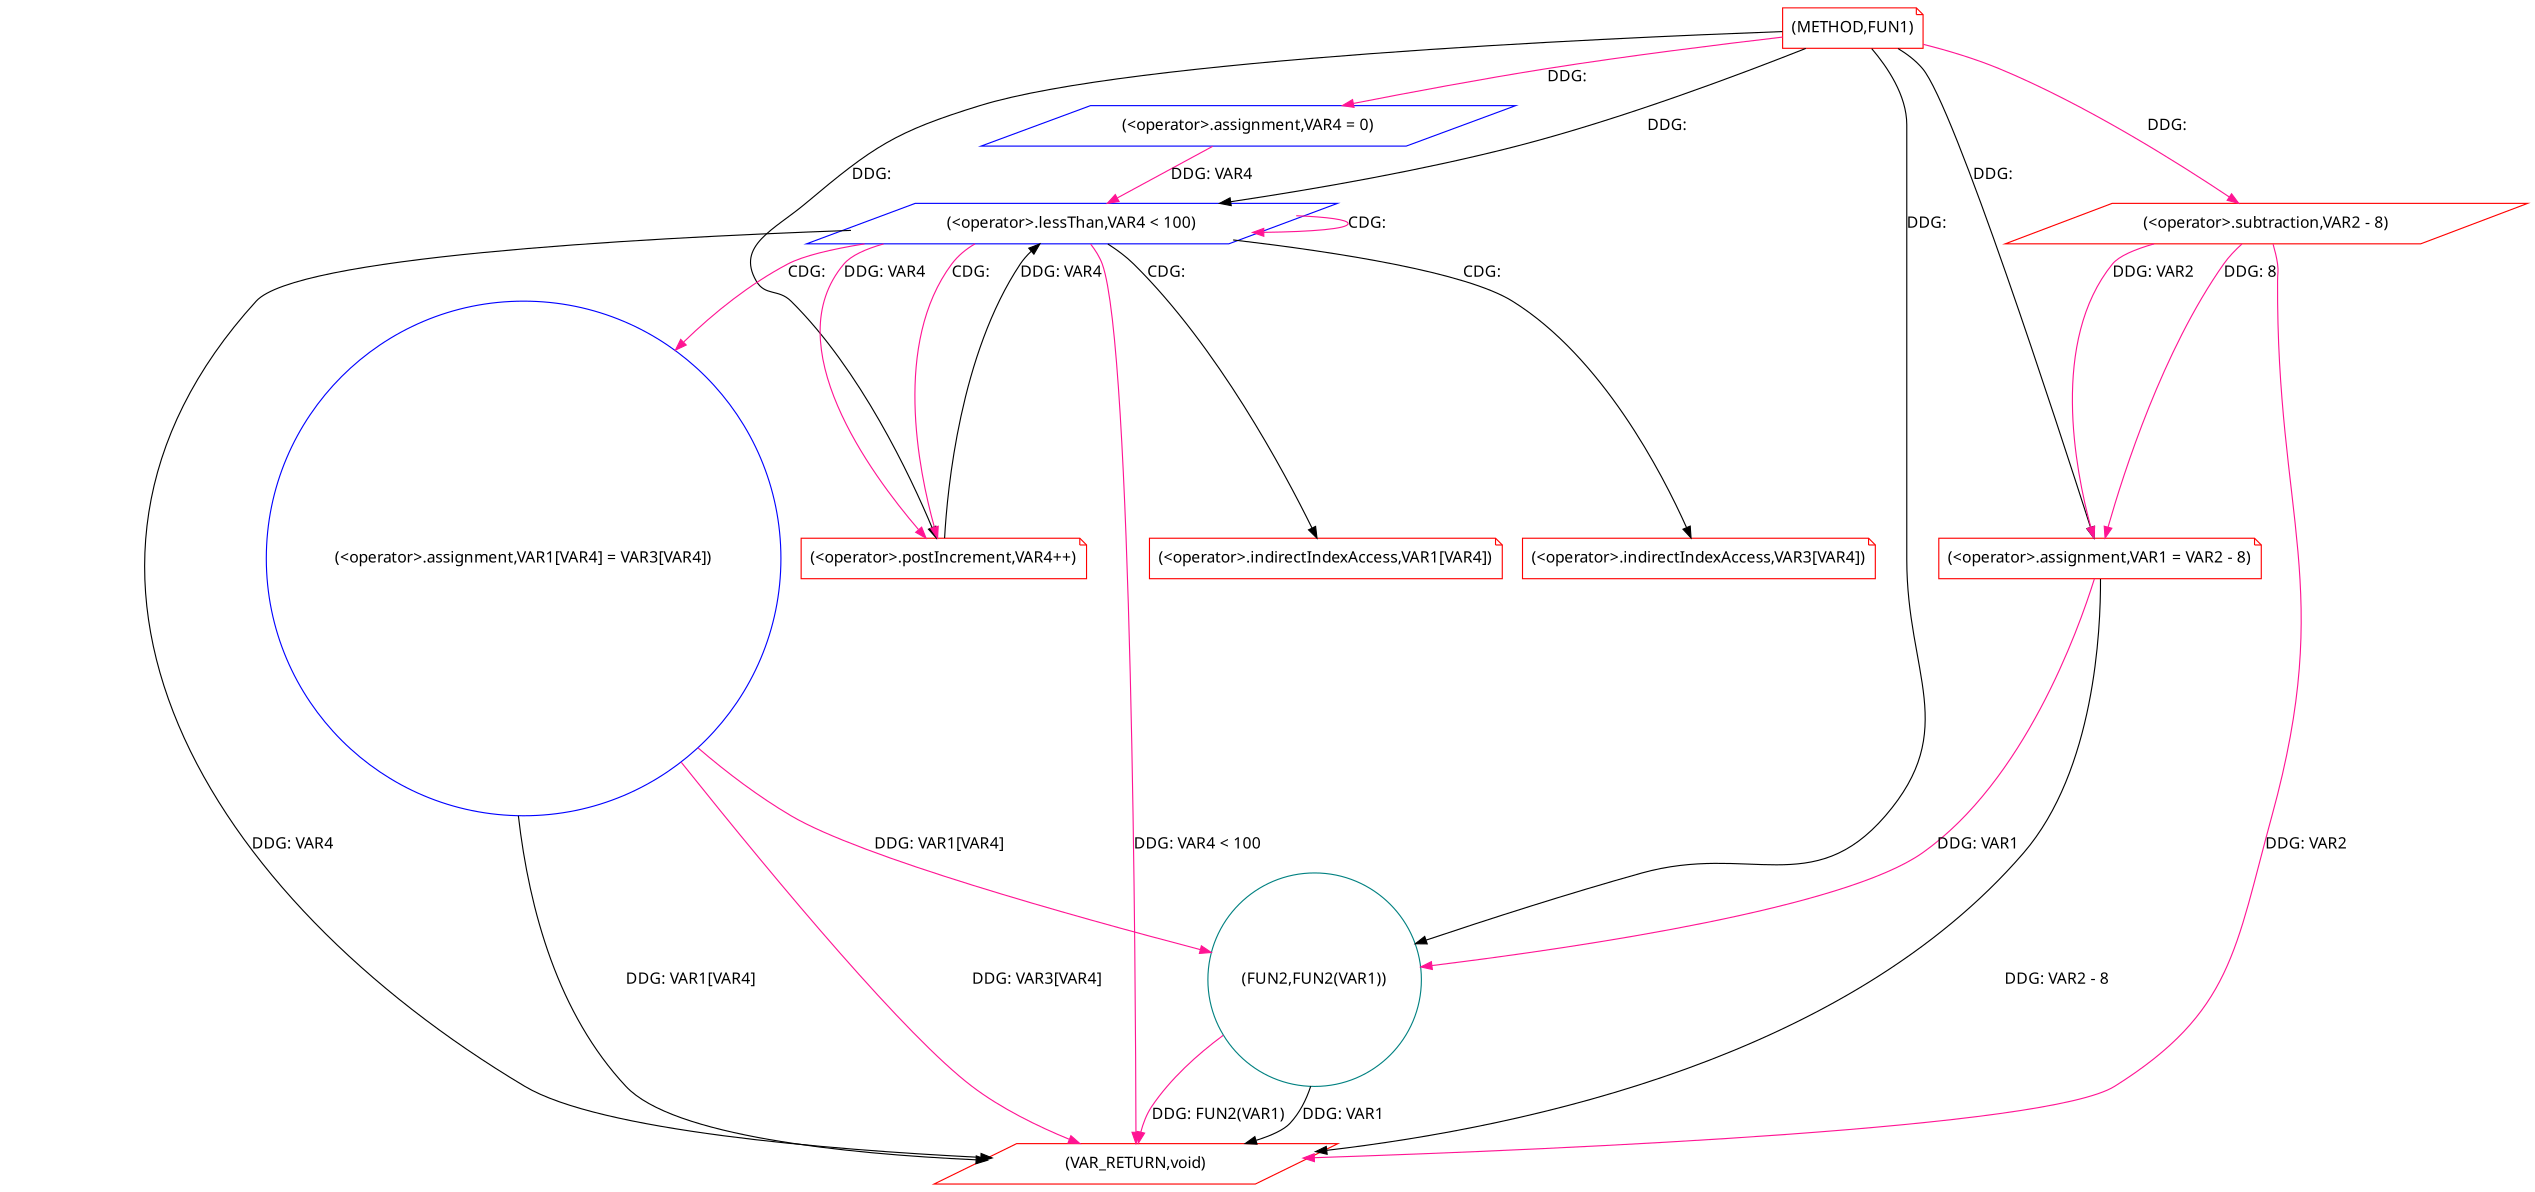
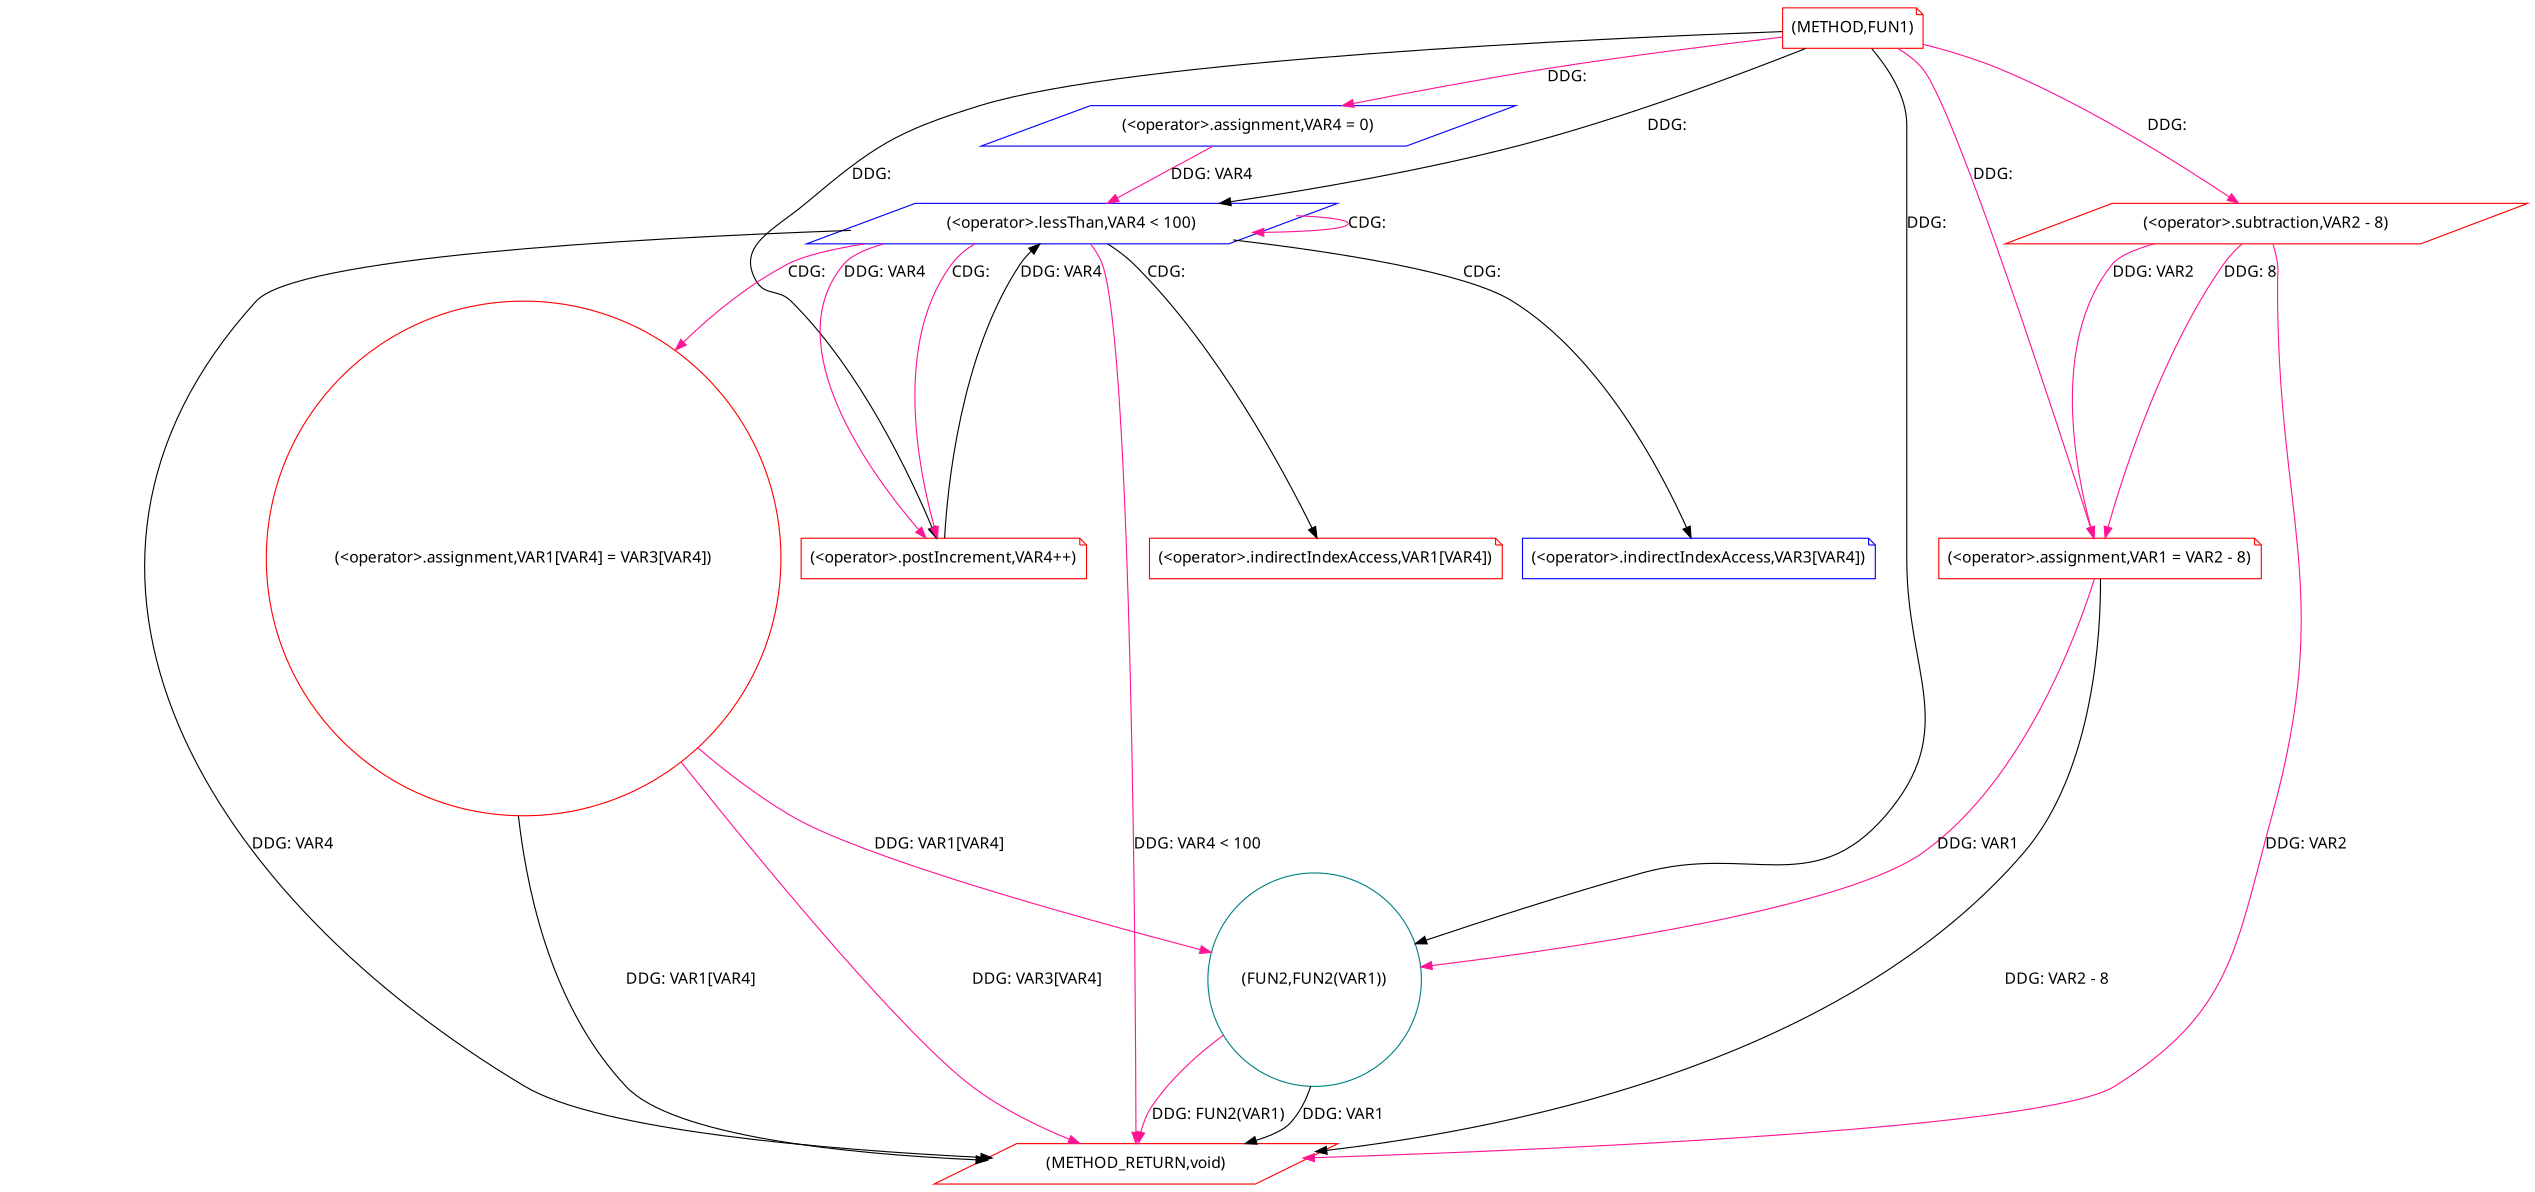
(2008, 280) -> (2008, 280)
(524, 558) -> (524, 558)
(1699, 558) -> (1699, 558)
(1136, 1164) -> (1136, 1164)
